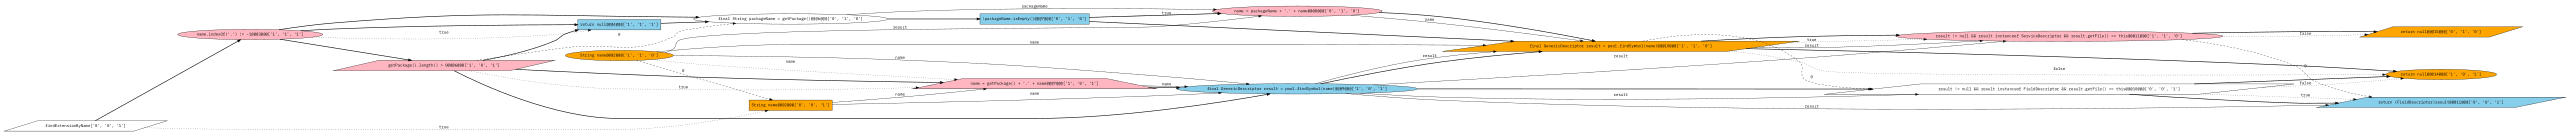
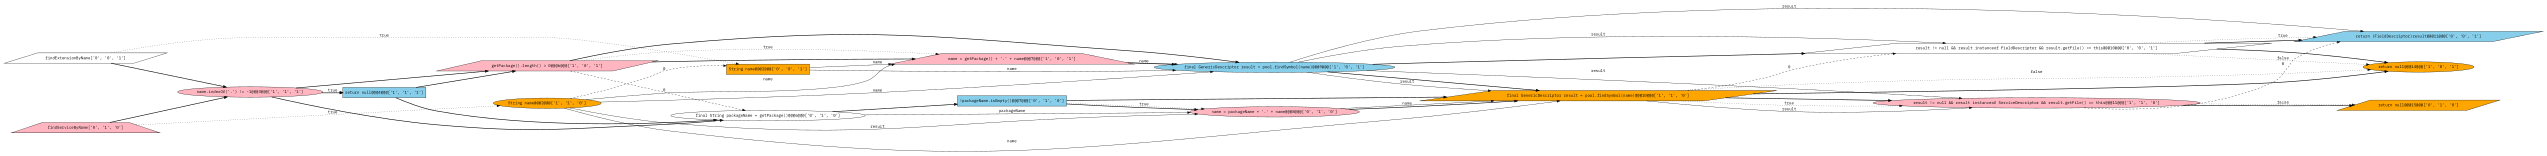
(531, 49) -> (464, 79)
(803, 71) -> (742, 92)
none -> (86, 128)
